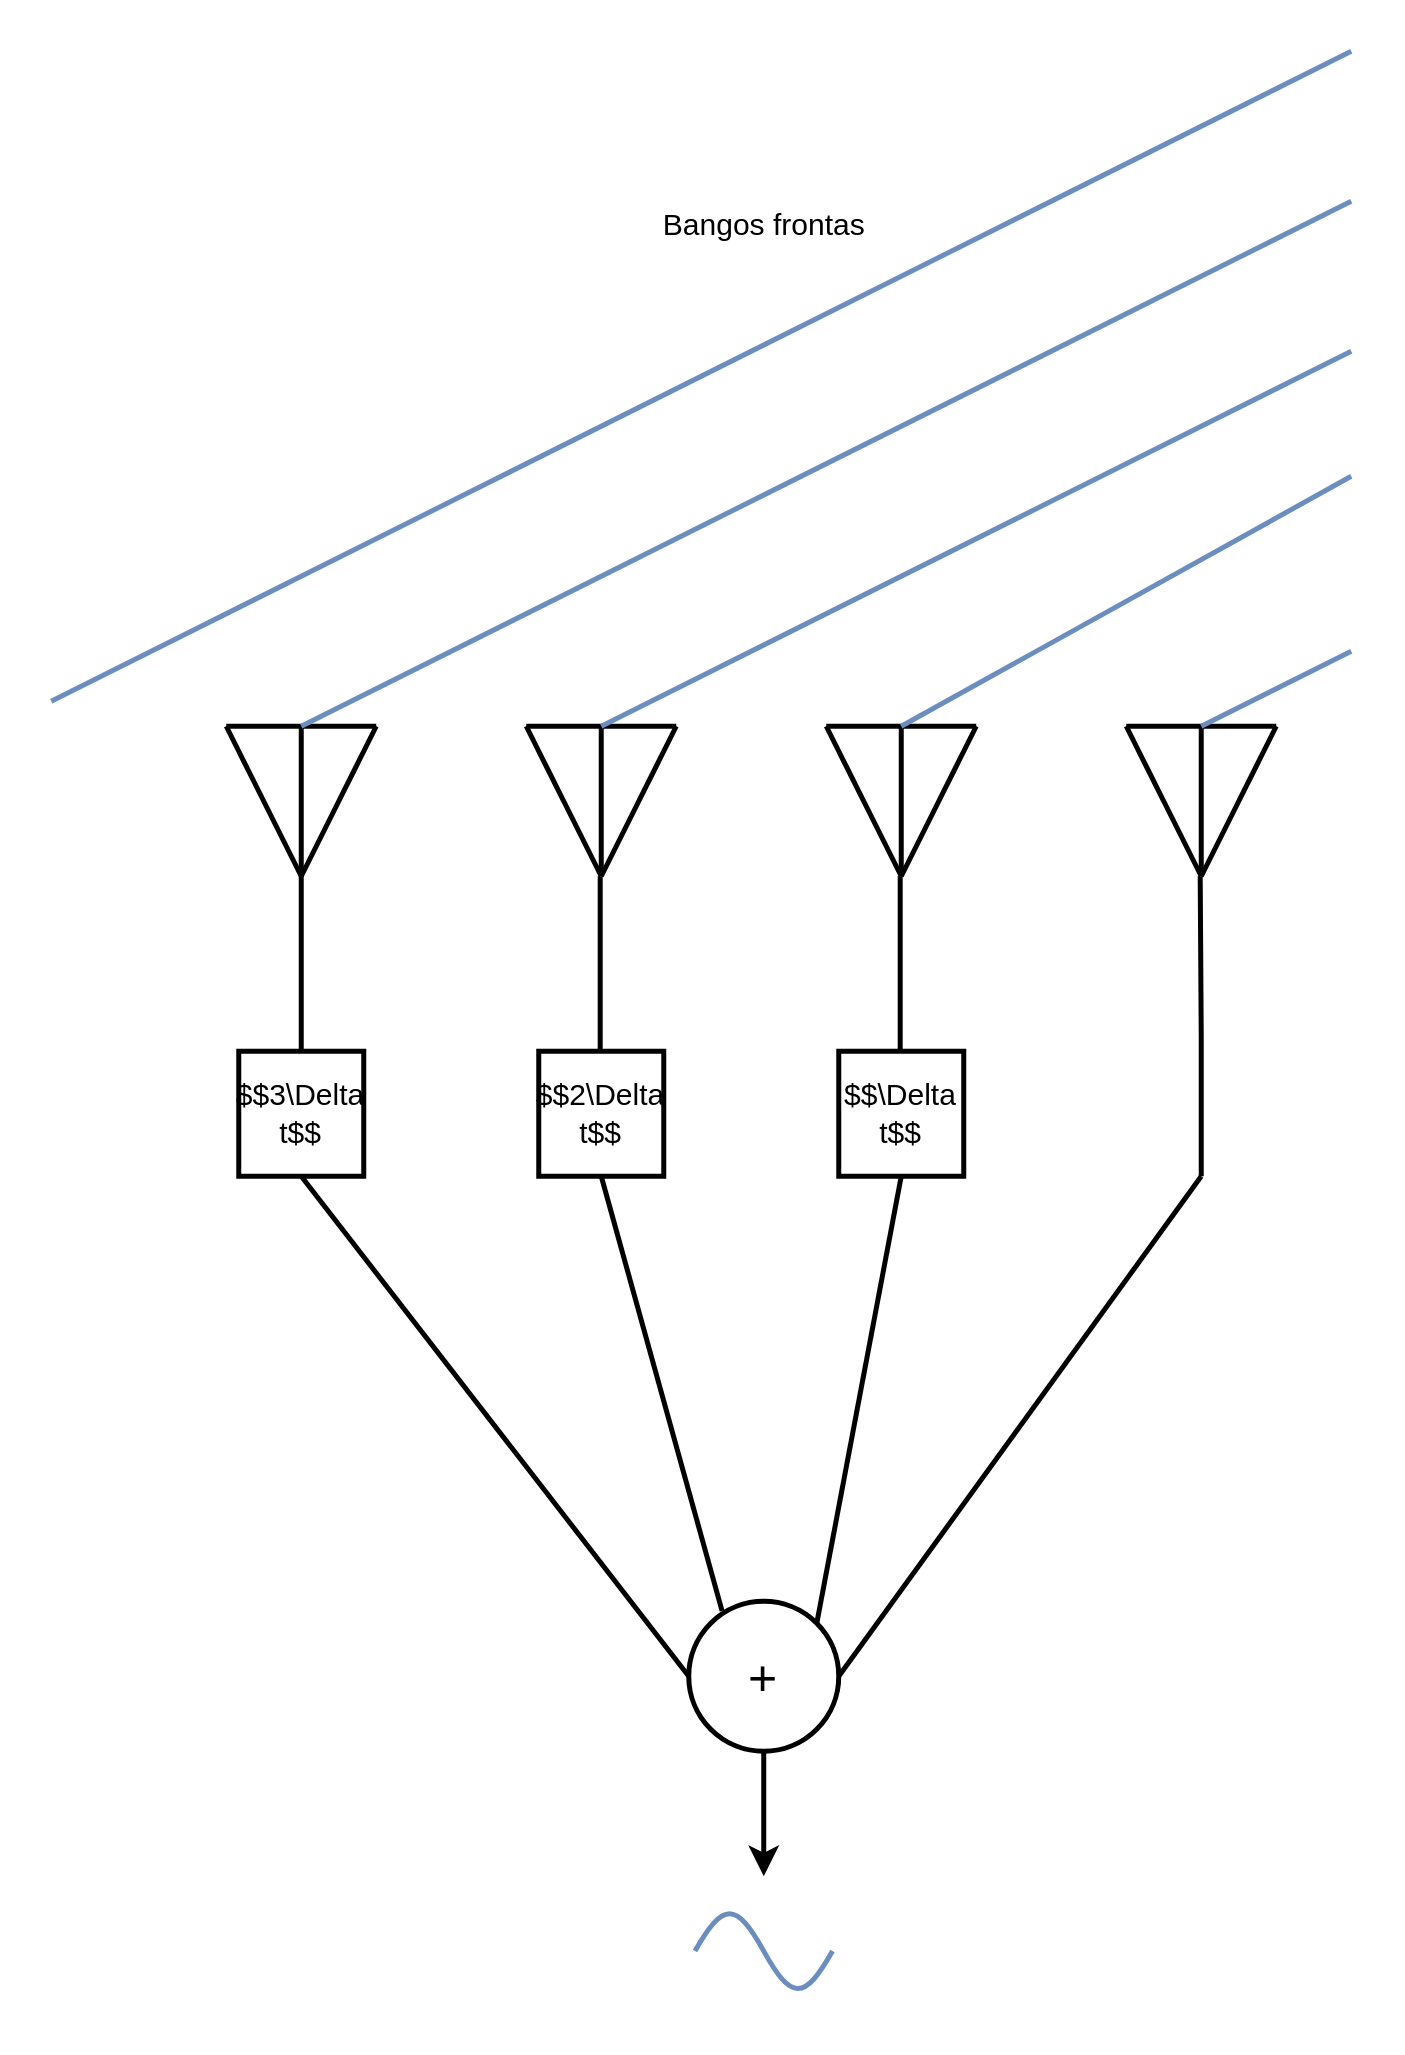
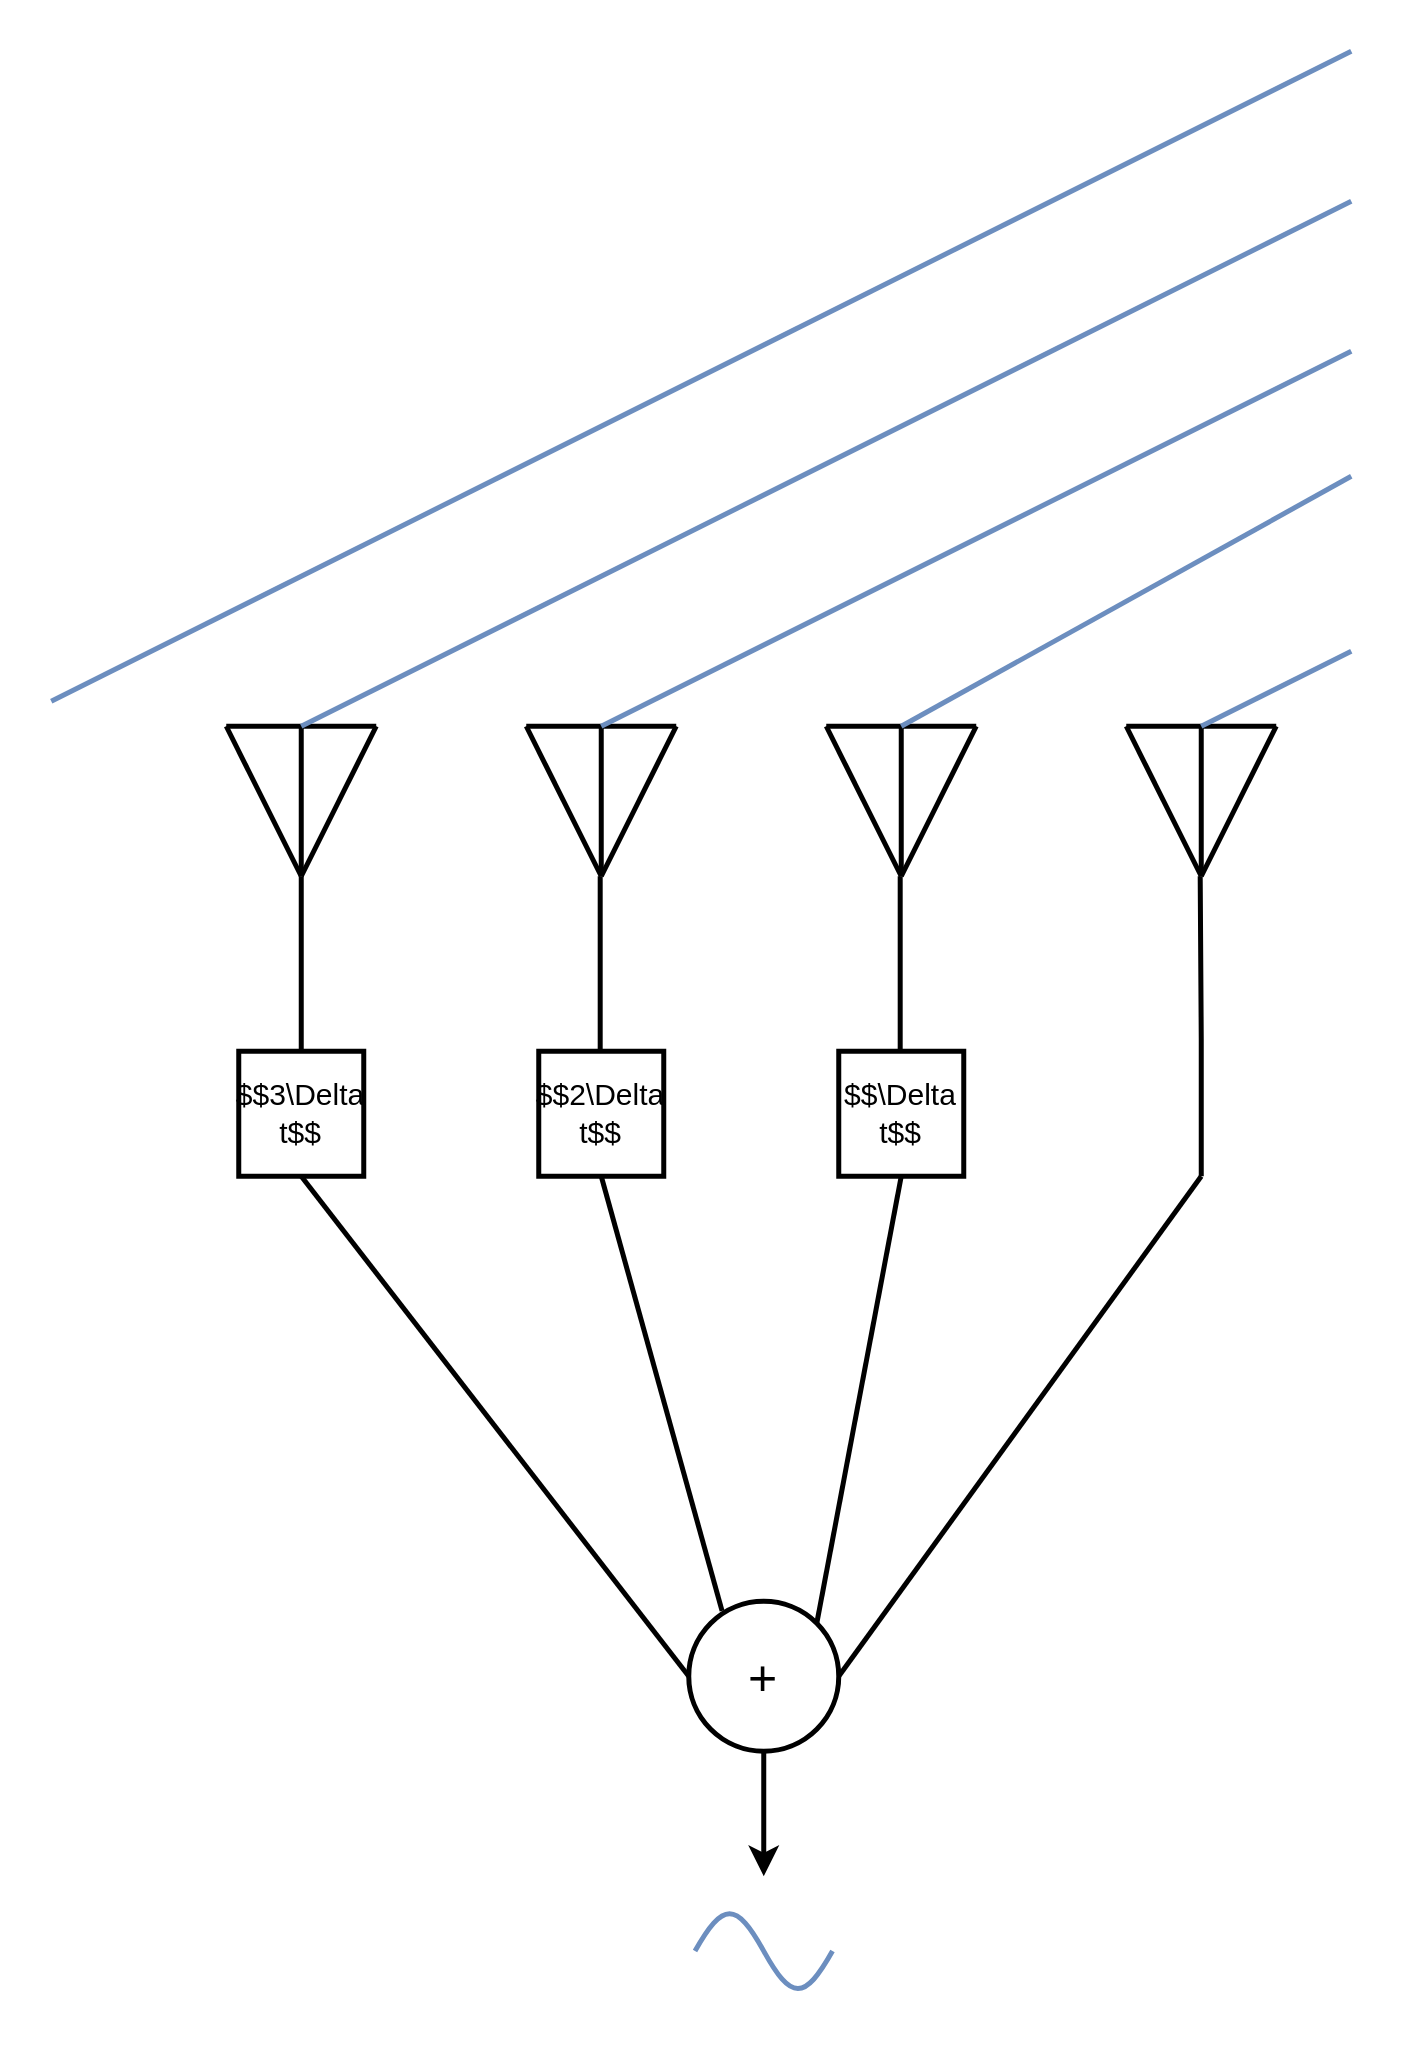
(764, 226) -> none
